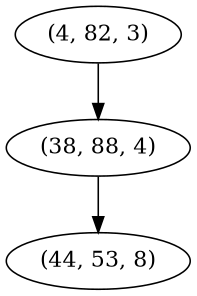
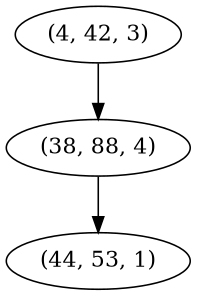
(98, 35) -> (98, 35)
(98, 261) -> (98, 261)
